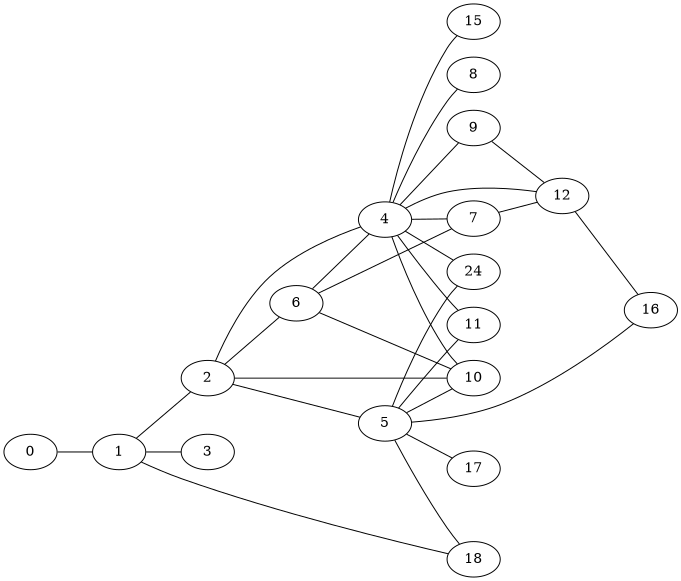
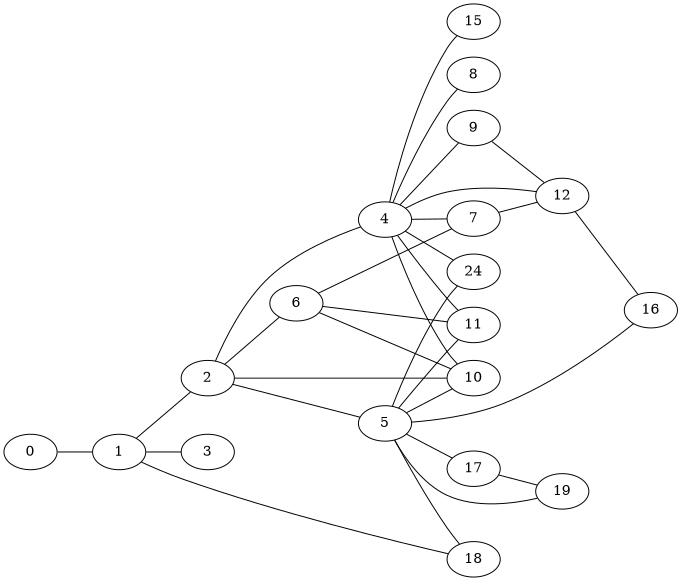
(341, 261) -> (385, 314)
none -> (562, 491)
